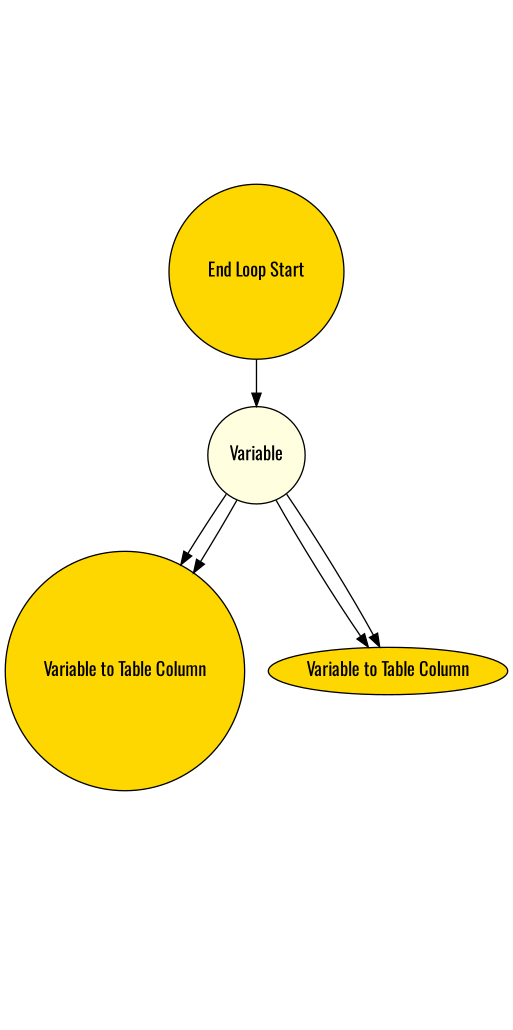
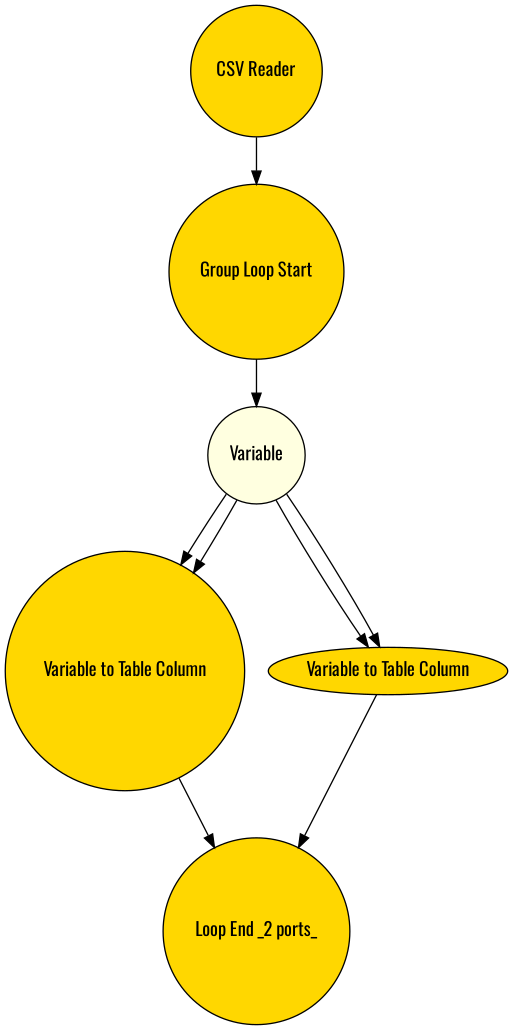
none -> (256, 71)
(256, 272) -> (256, 272)
none -> (256, 931)
